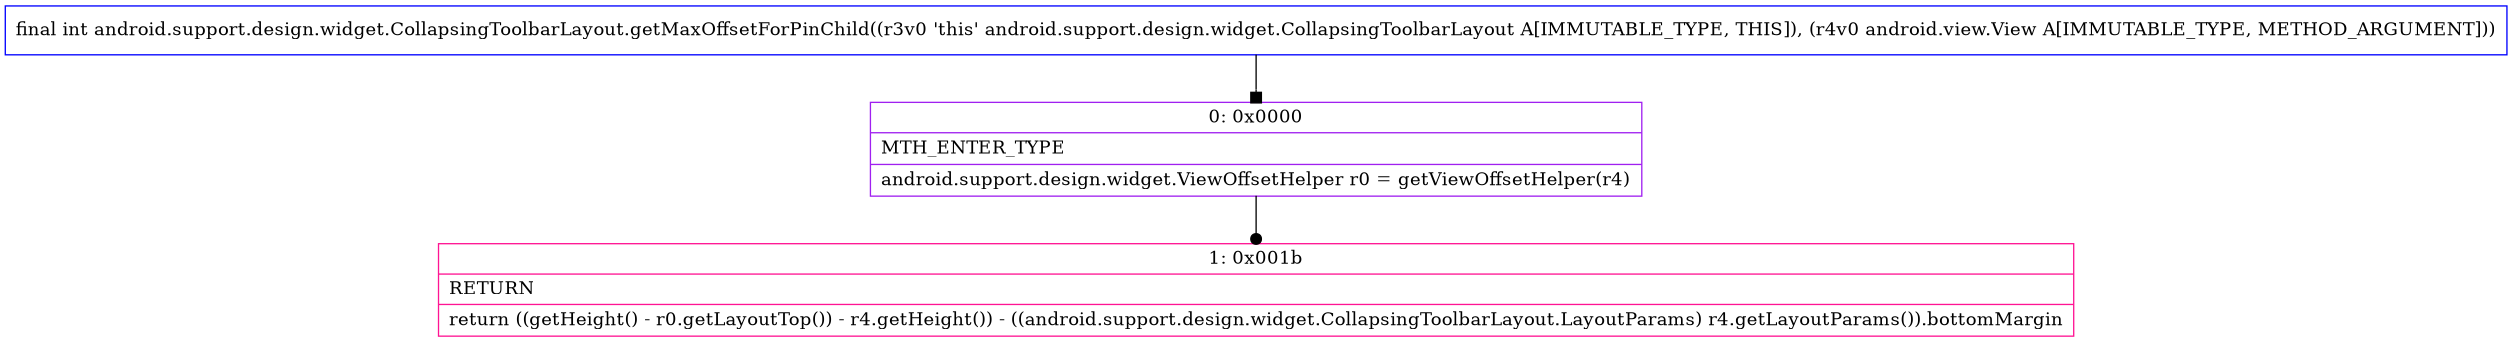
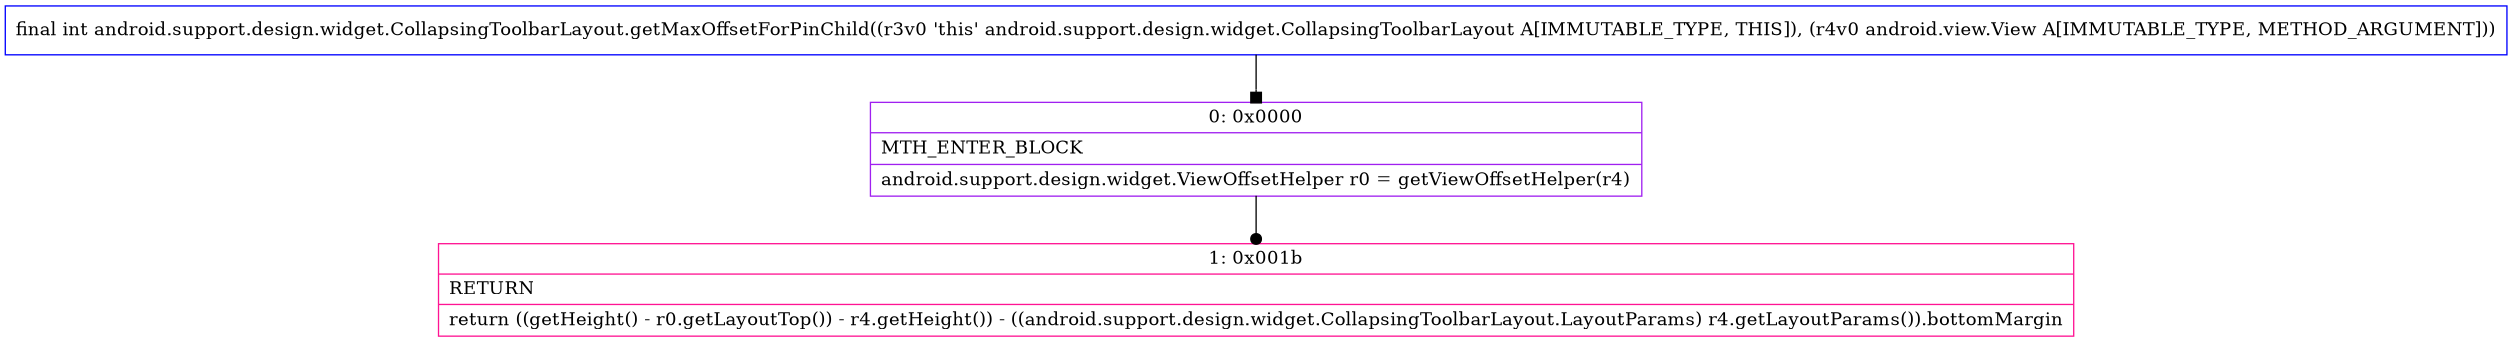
(973, 148) -> (983, 148)
